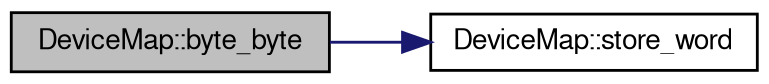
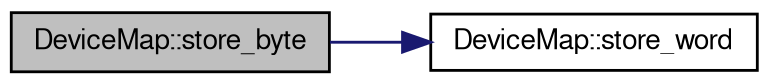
(170, 42) -> (170, 42)
